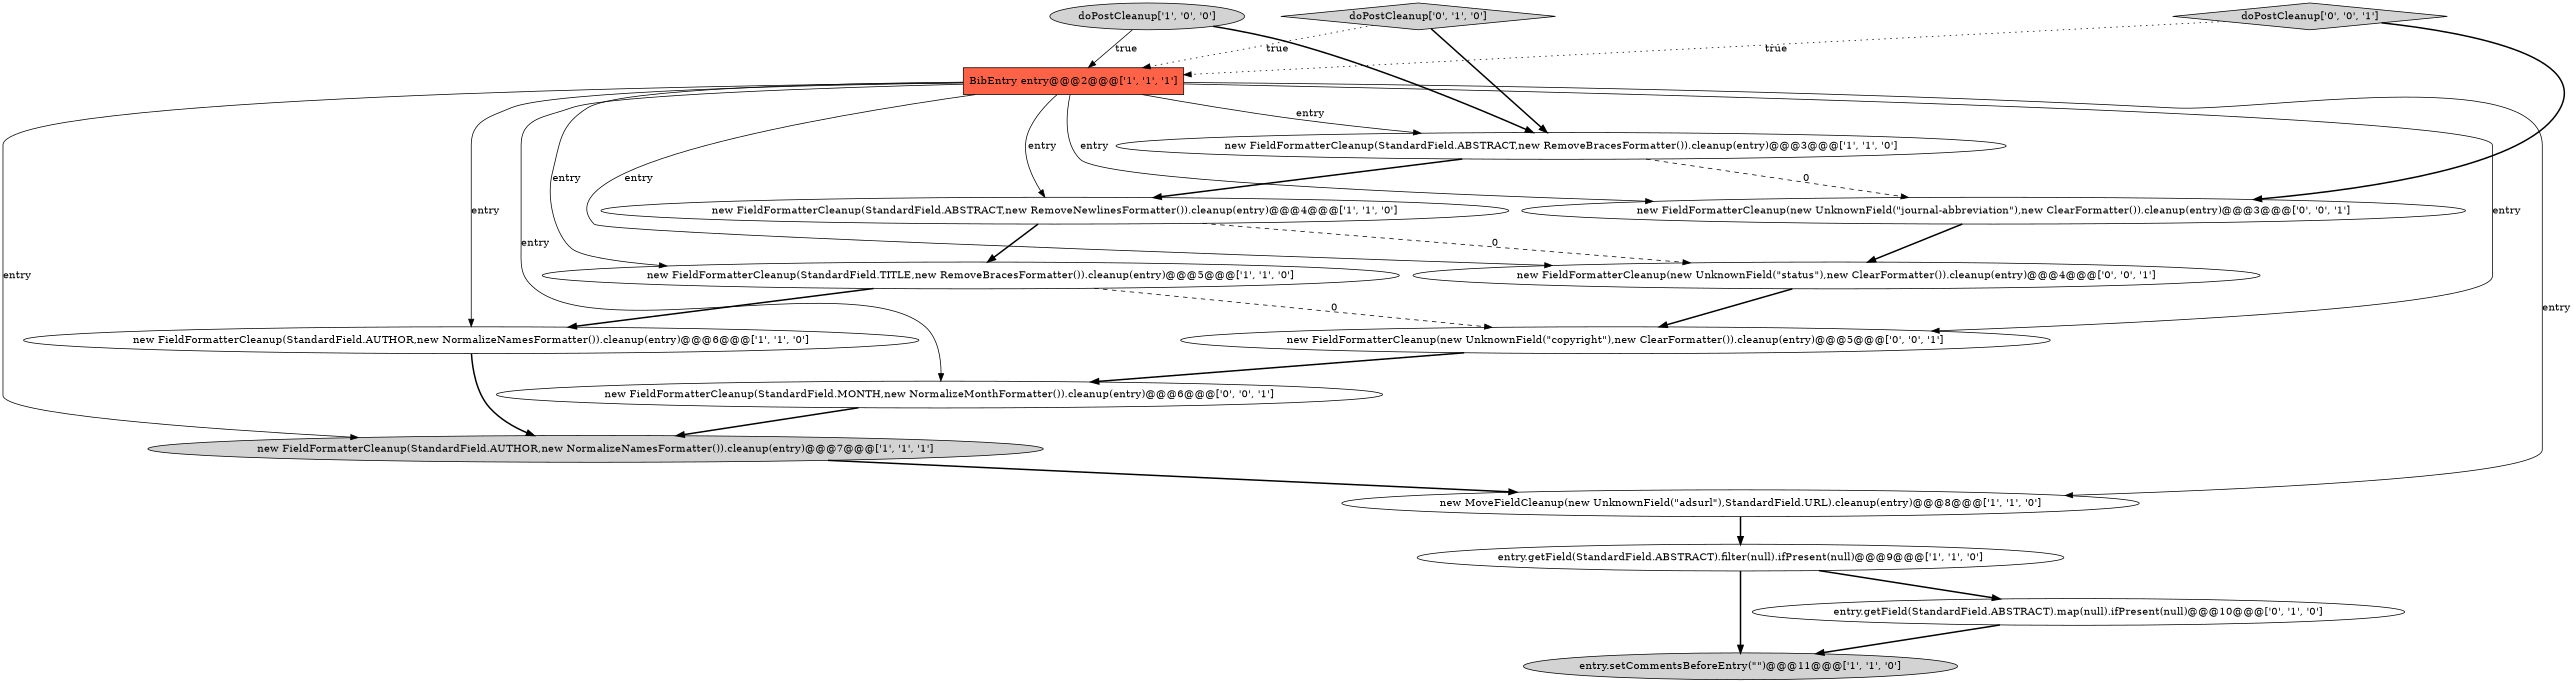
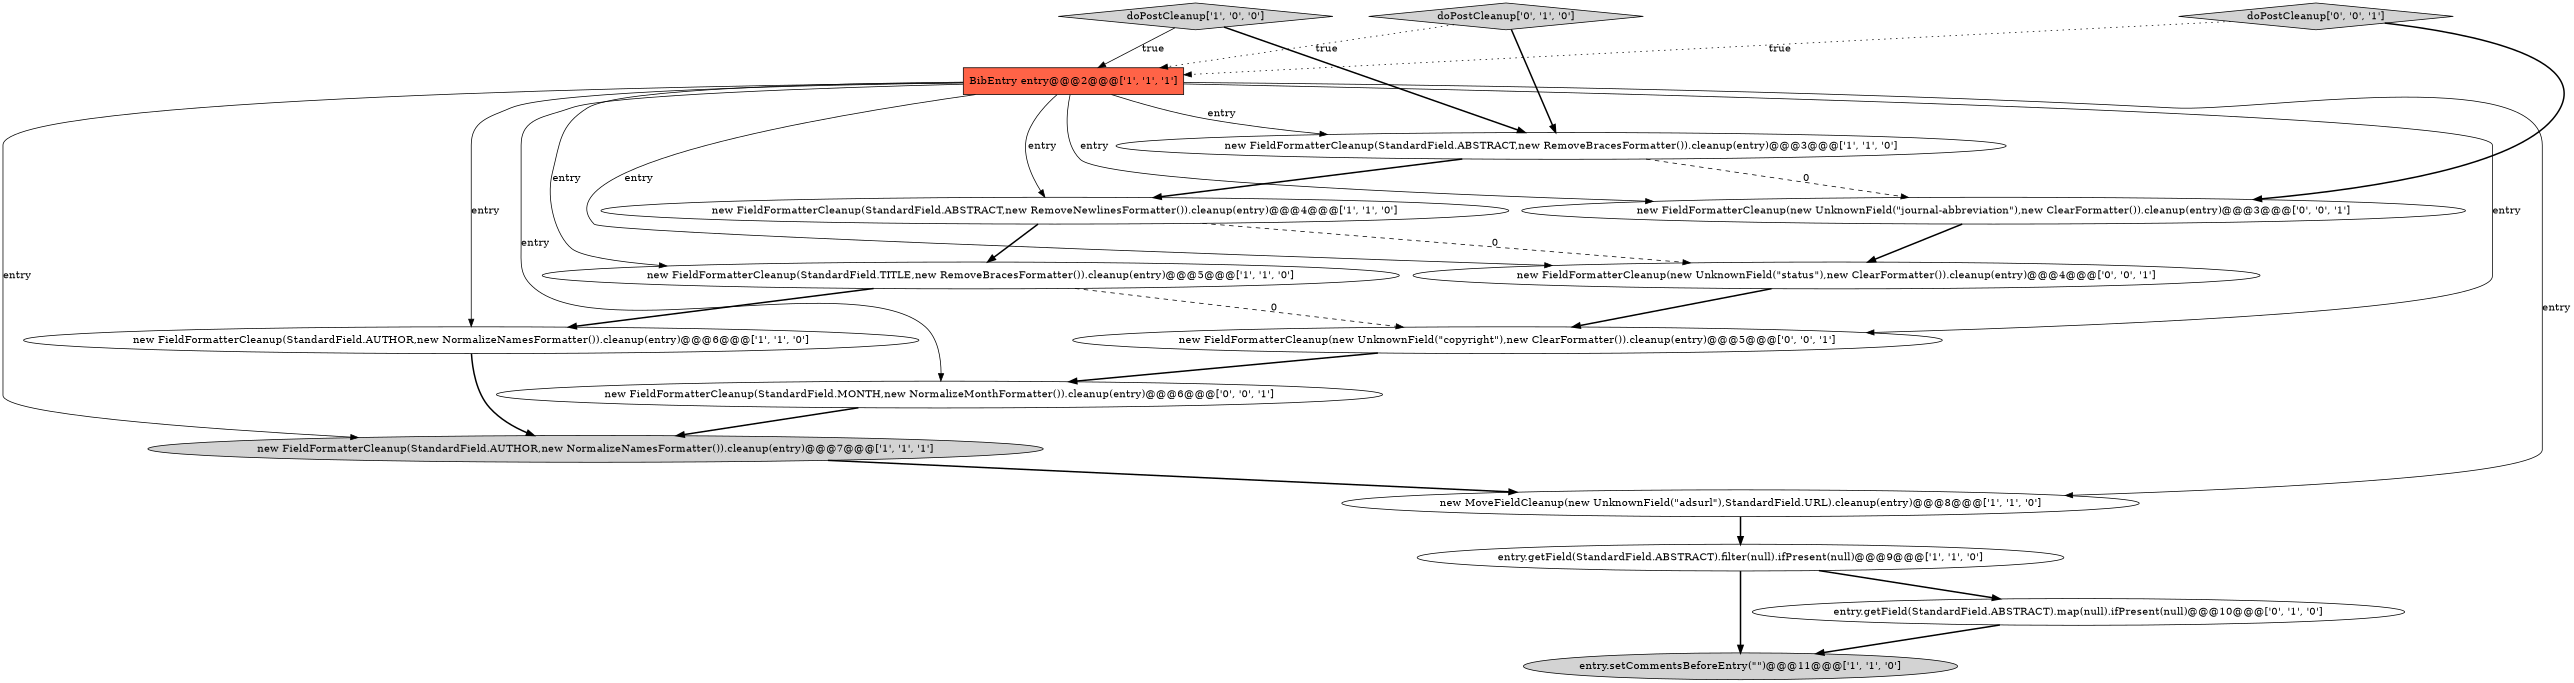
(1147, 16) -> (1196, 16)
